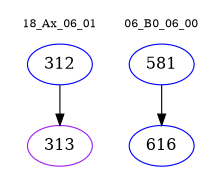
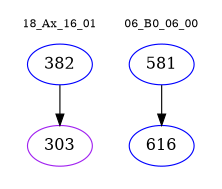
(60, 24) -> (60, 24)
(60, 64) -> (60, 64)
(60, 146) -> (60, 146)
